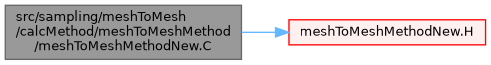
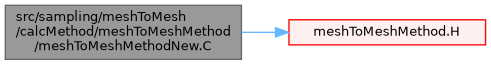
(387, 32) -> (387, 32)
